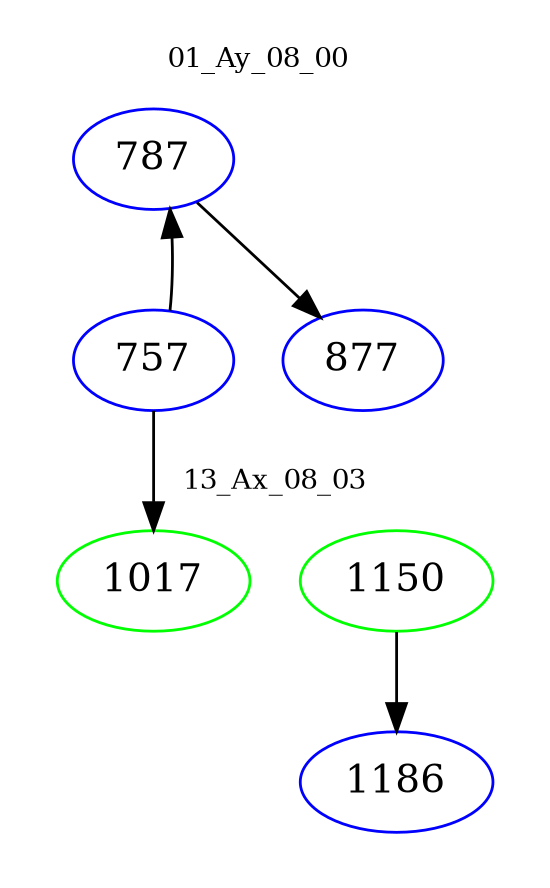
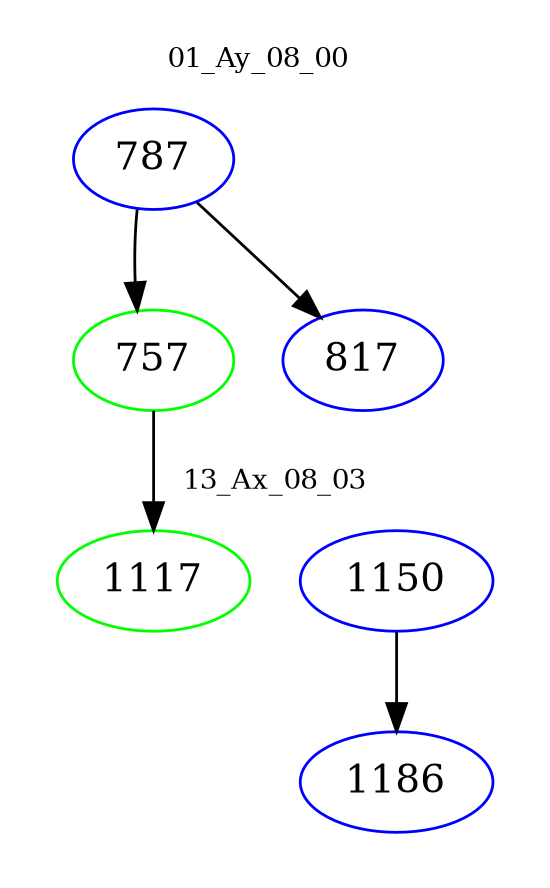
(172, 274) -> (135, 246)
(154, 360) -> (154, 360)
(363, 360) -> (363, 360)
(154, 581) -> (154, 581)
(397, 581) -> (397, 581)
